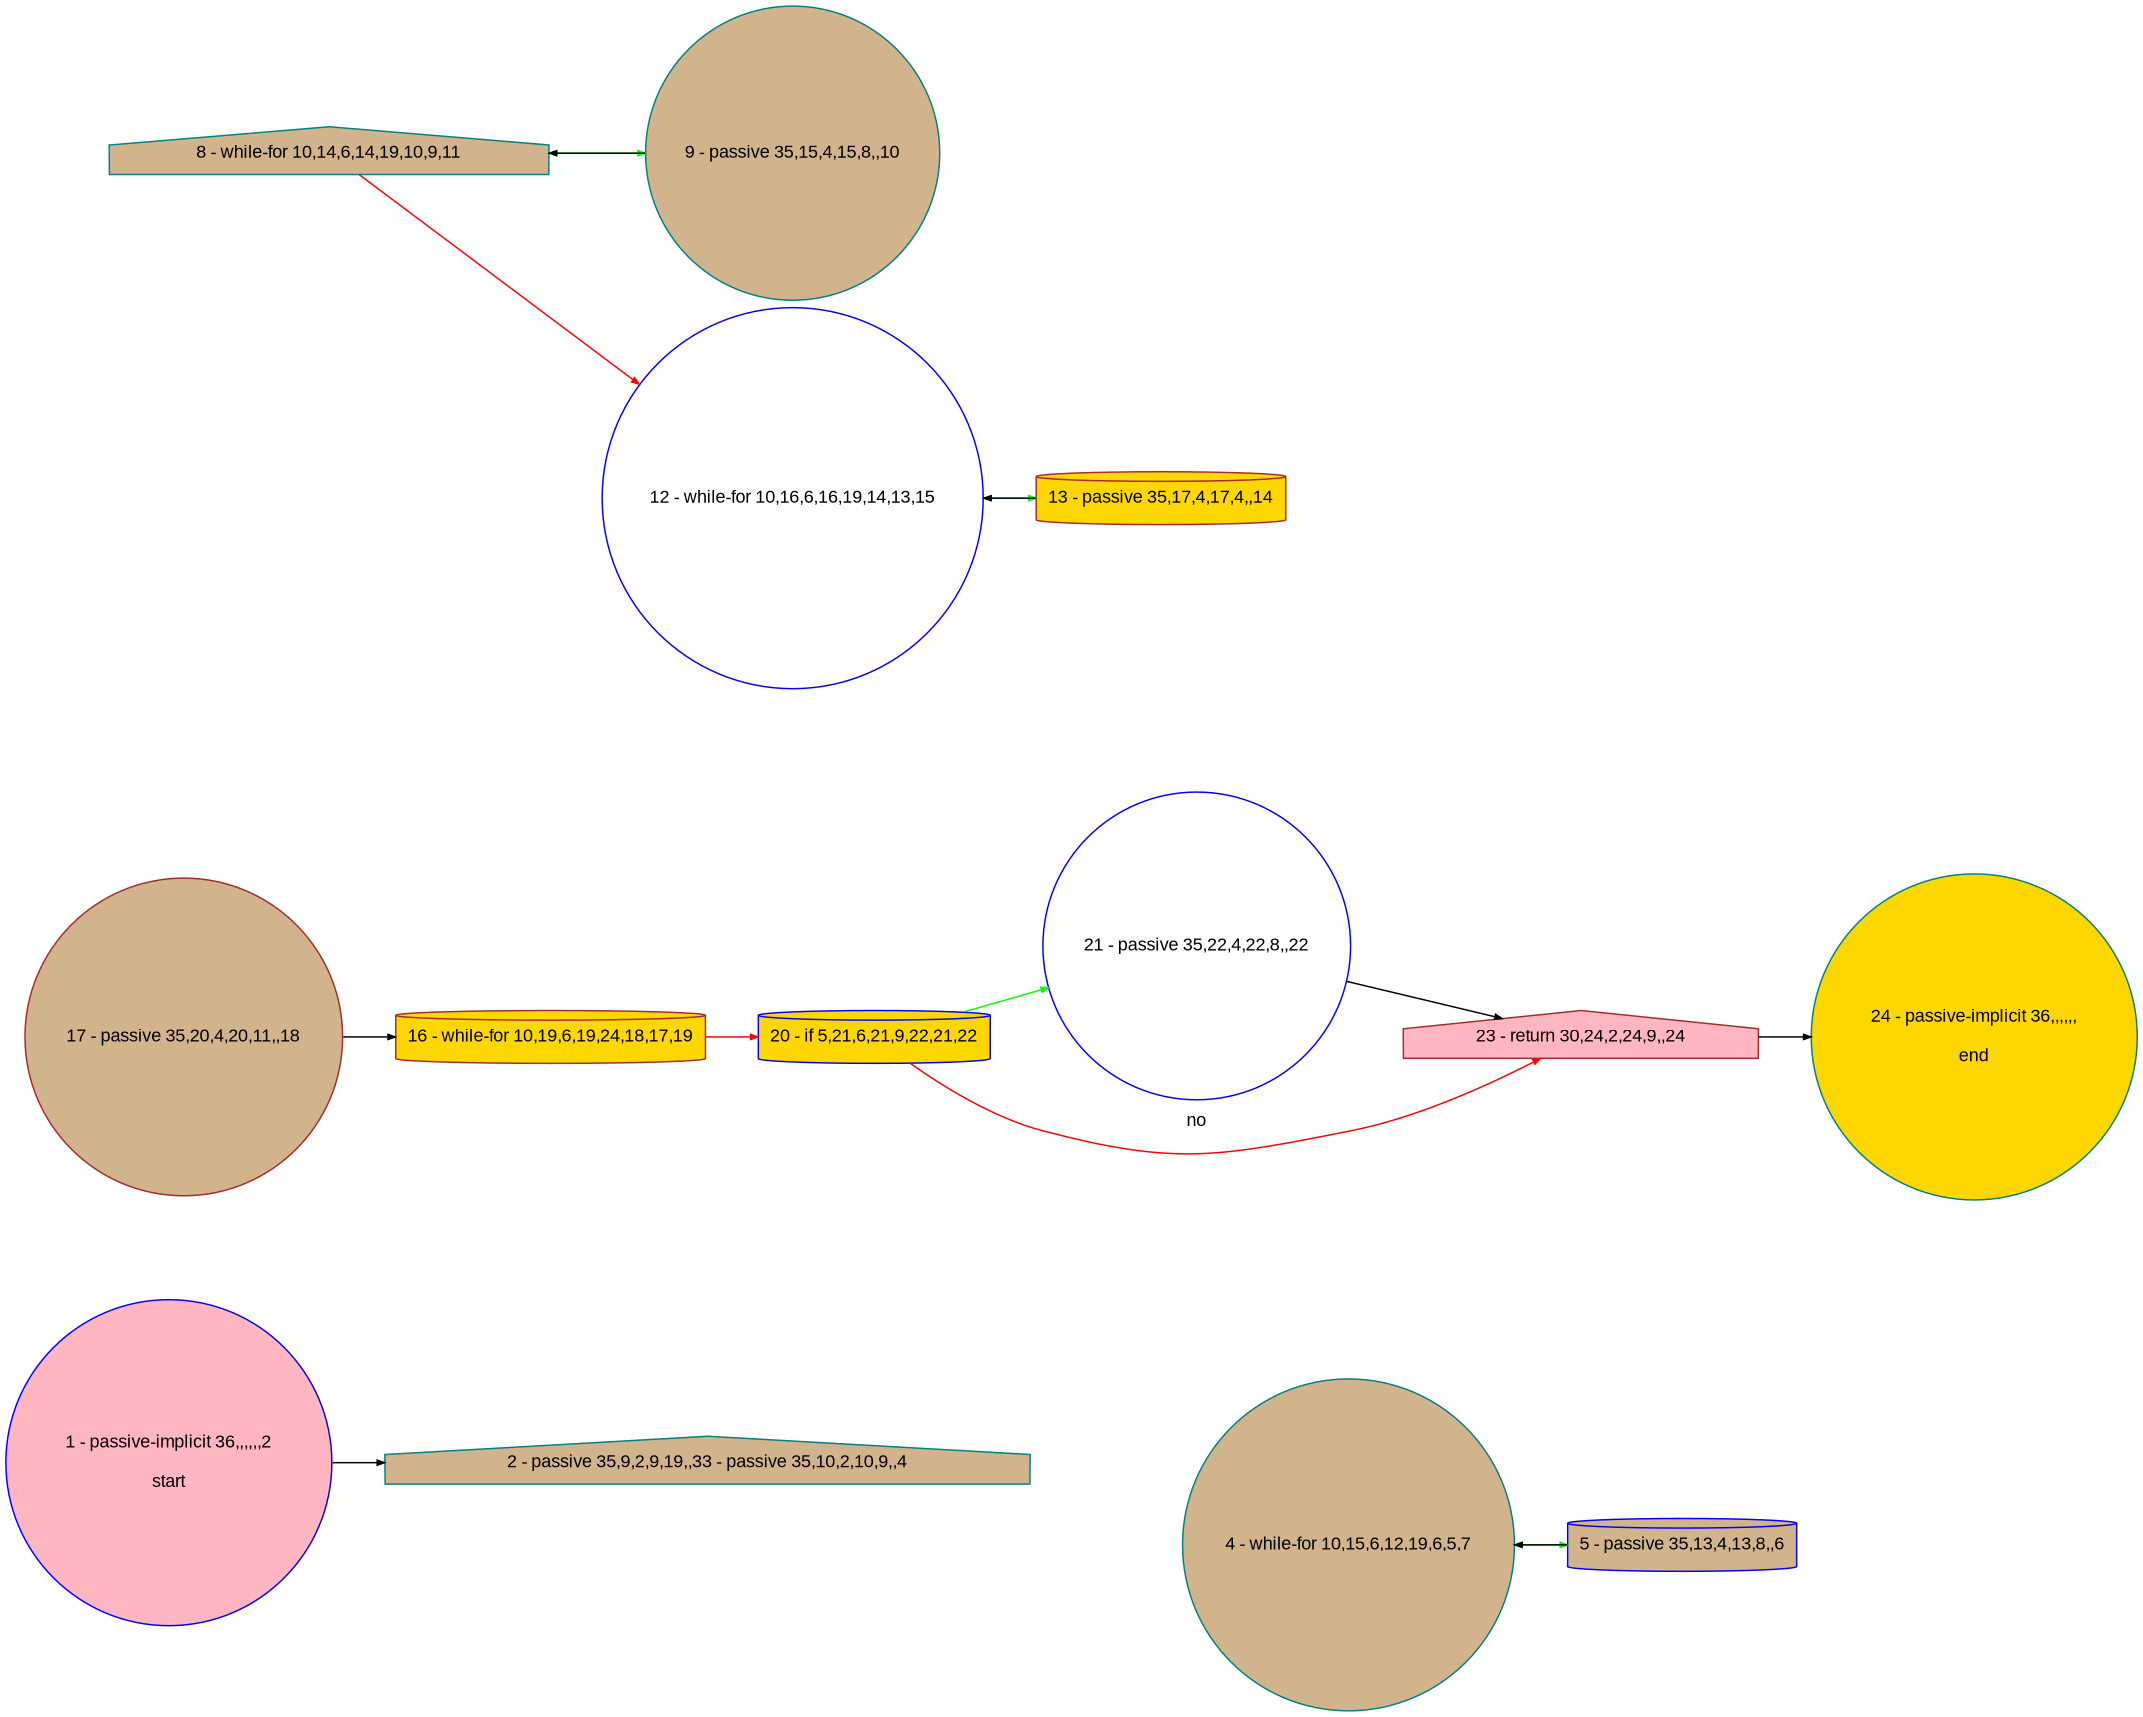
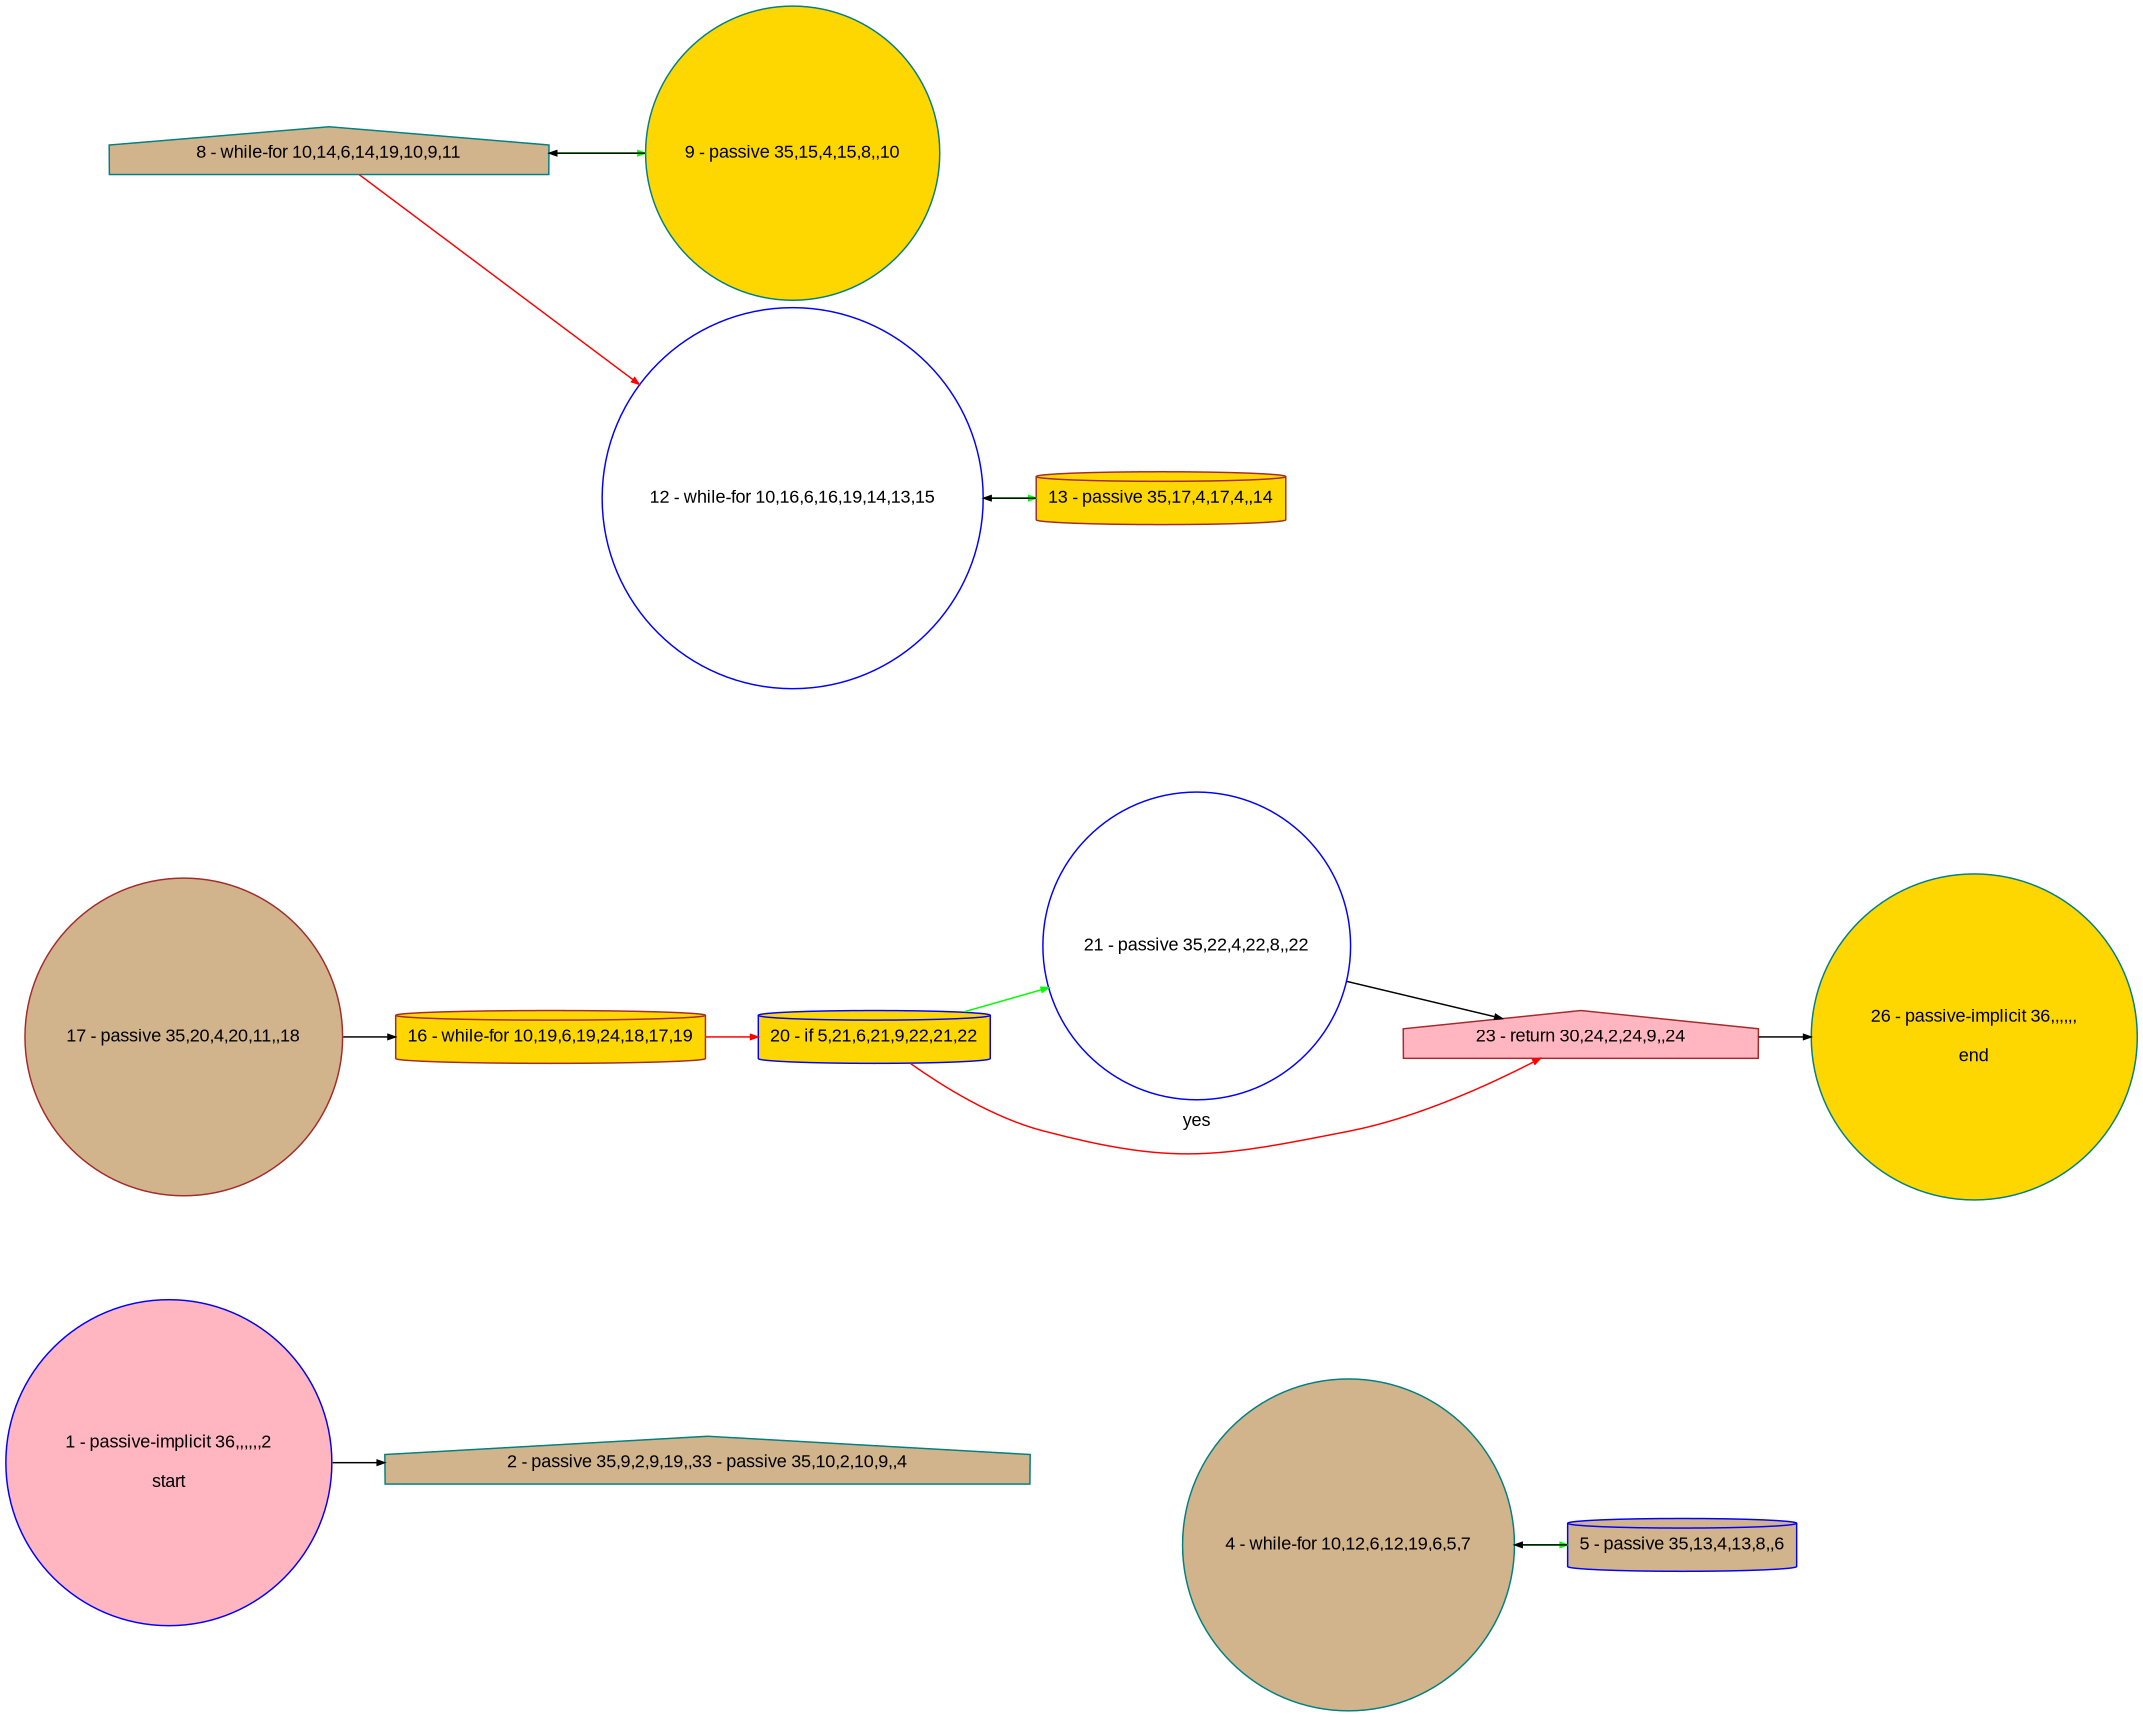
(793, 153) -> (793, 153)
(1974, 1037) -> (1974, 1037)
(1197, 1121) -> (1197, 1121)
(1349, 1545) -> (1349, 1545)
